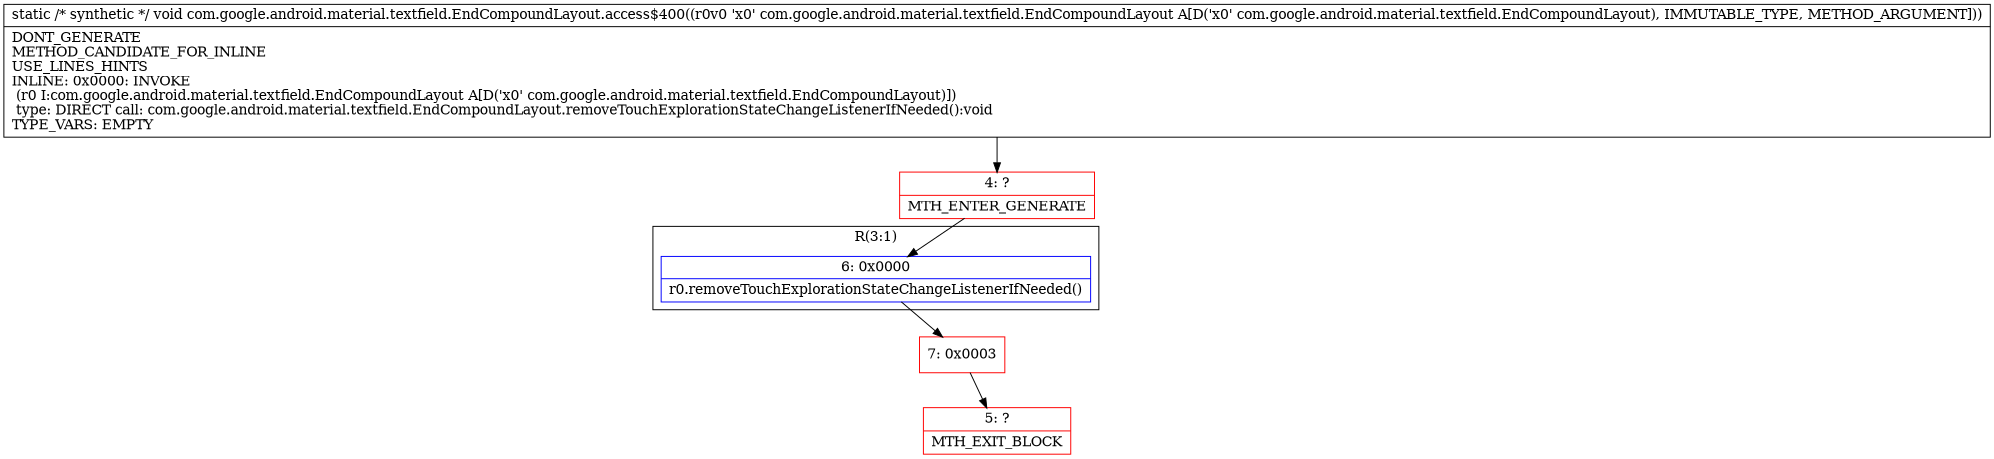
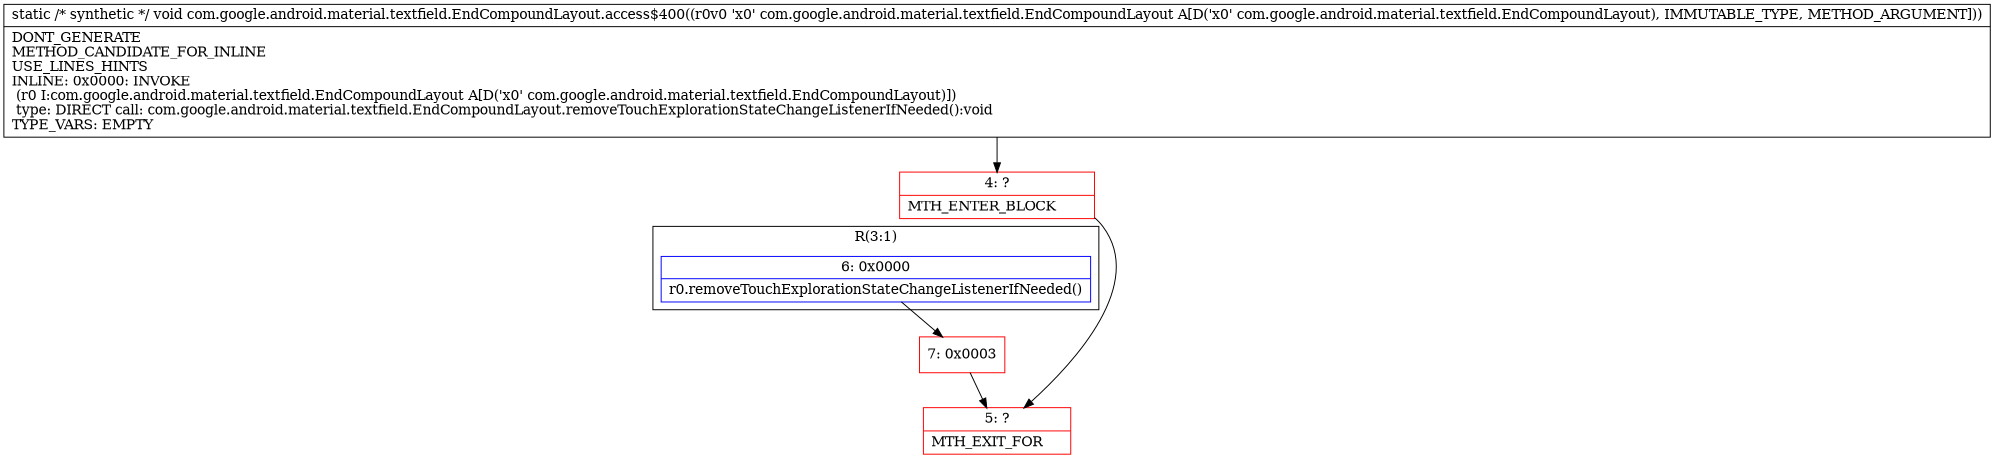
(997, 206) -> (982, 206)
(940, 235) -> (1101, 318)
(997, 442) -> (987, 442)
